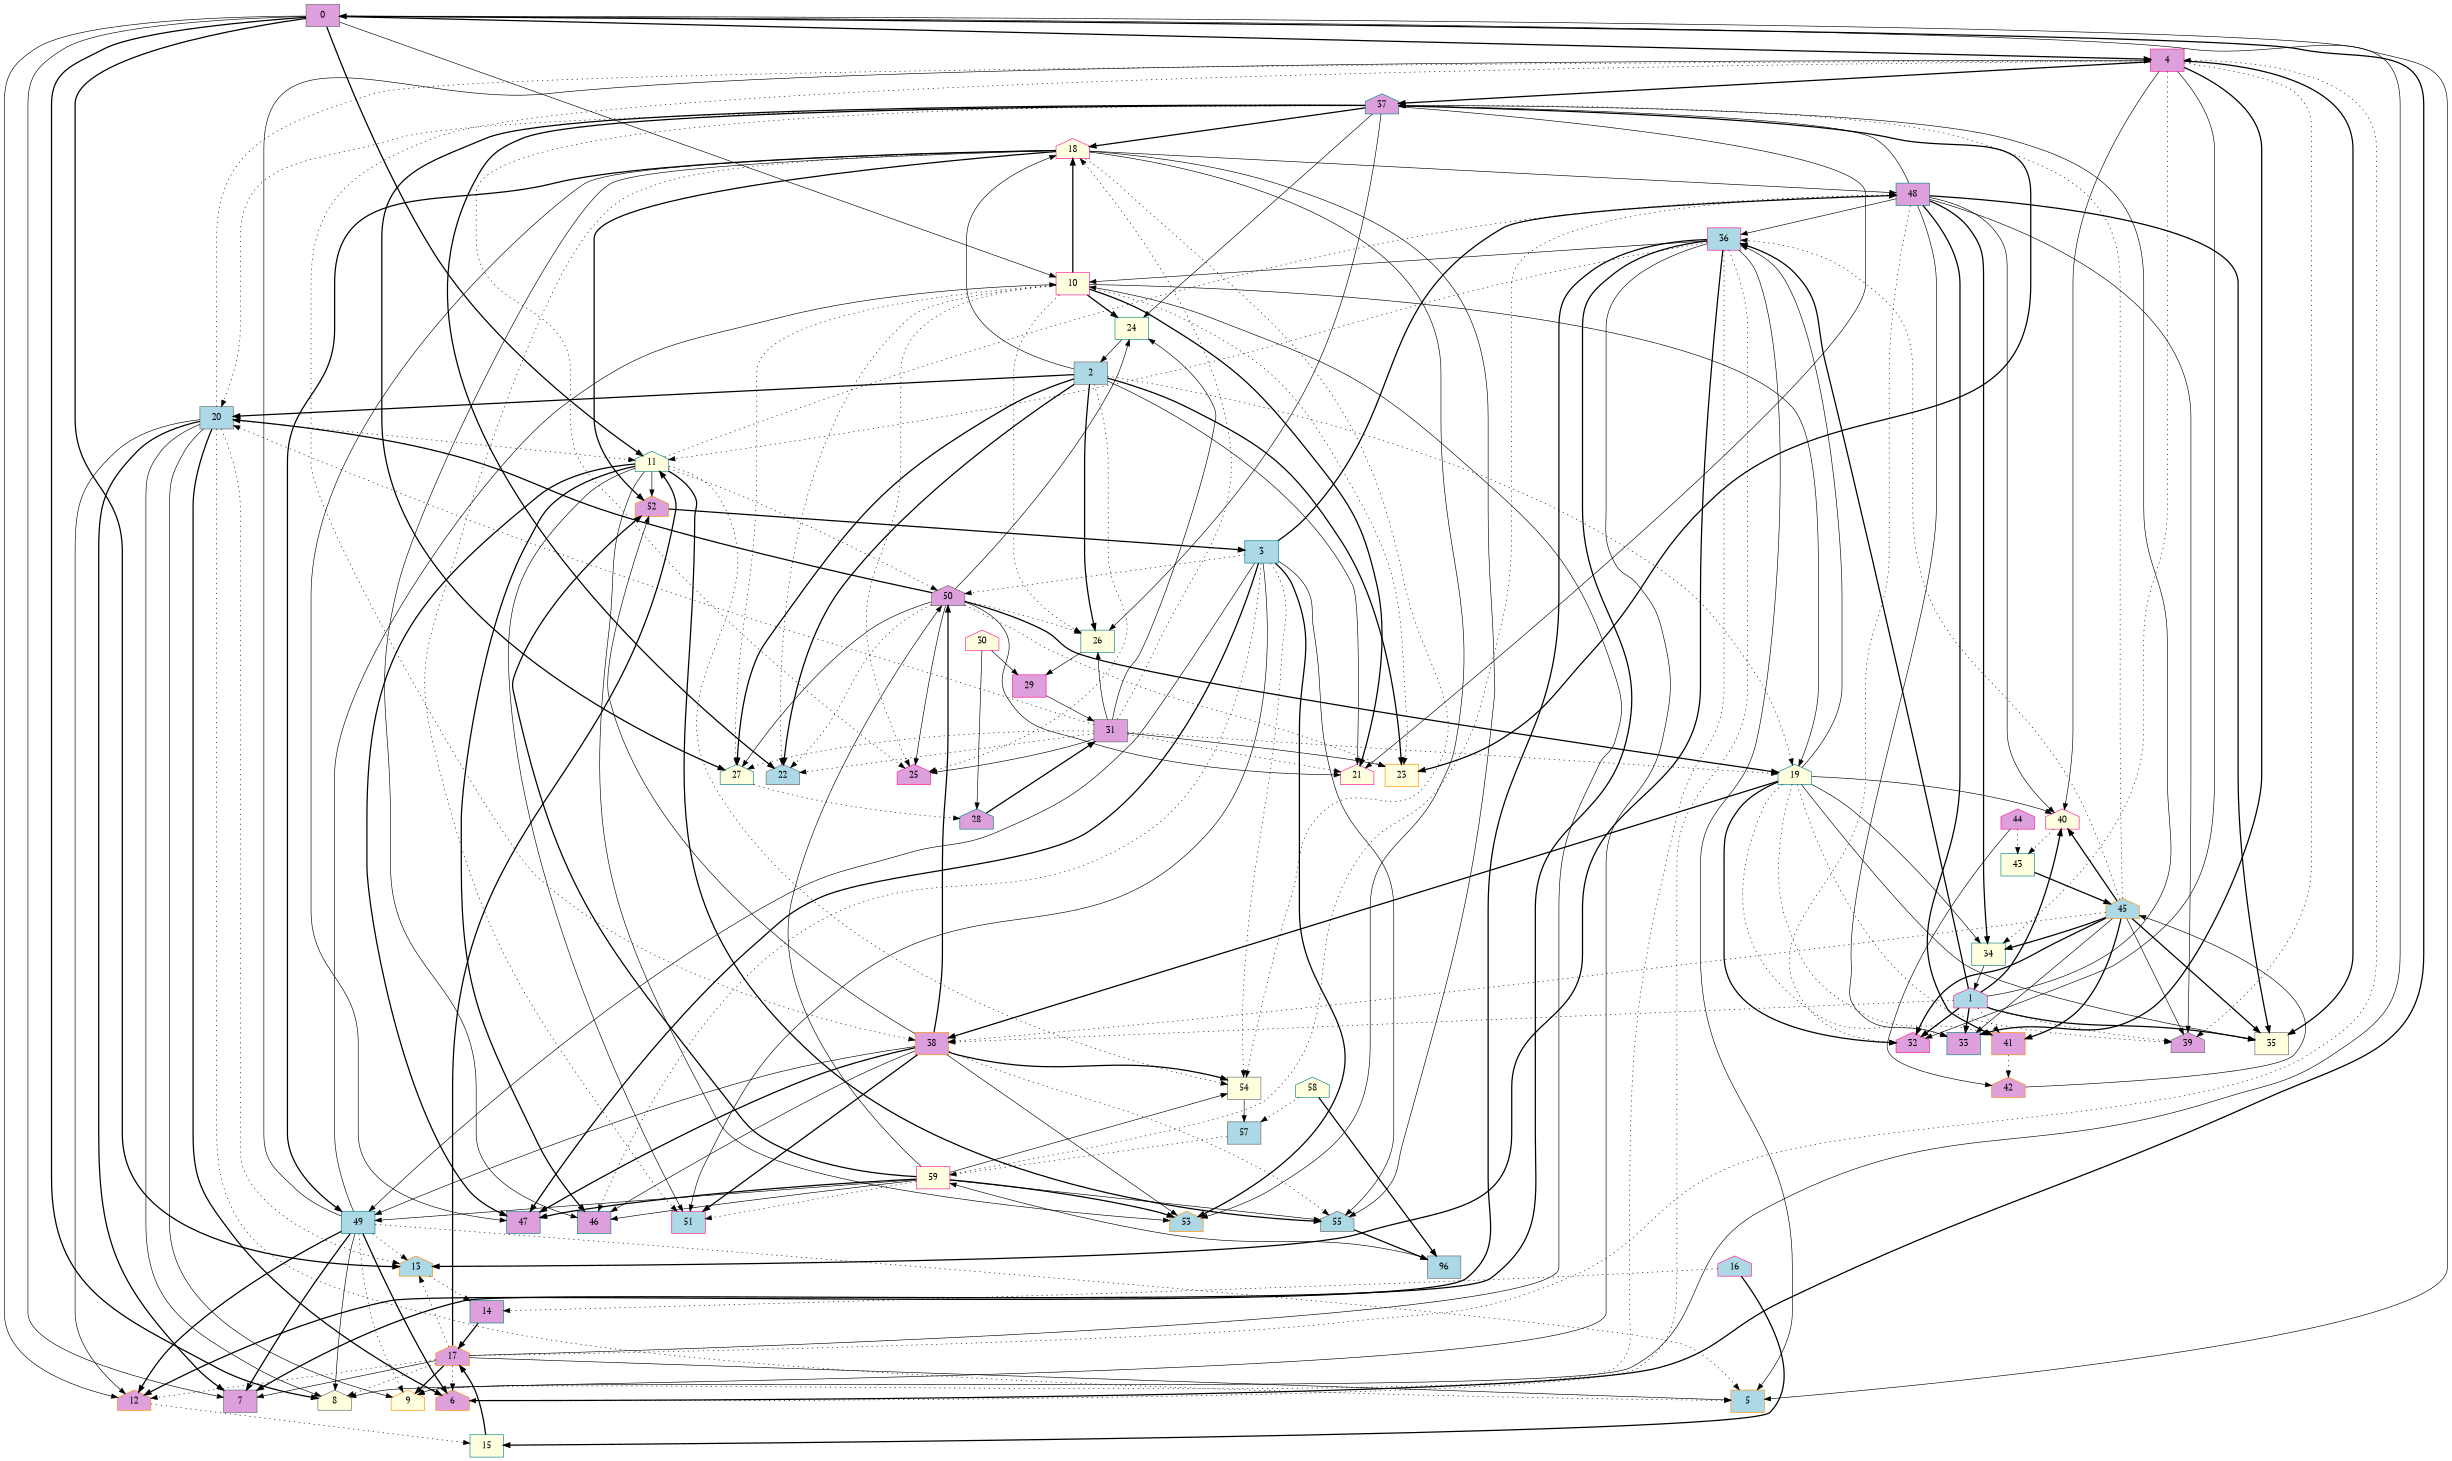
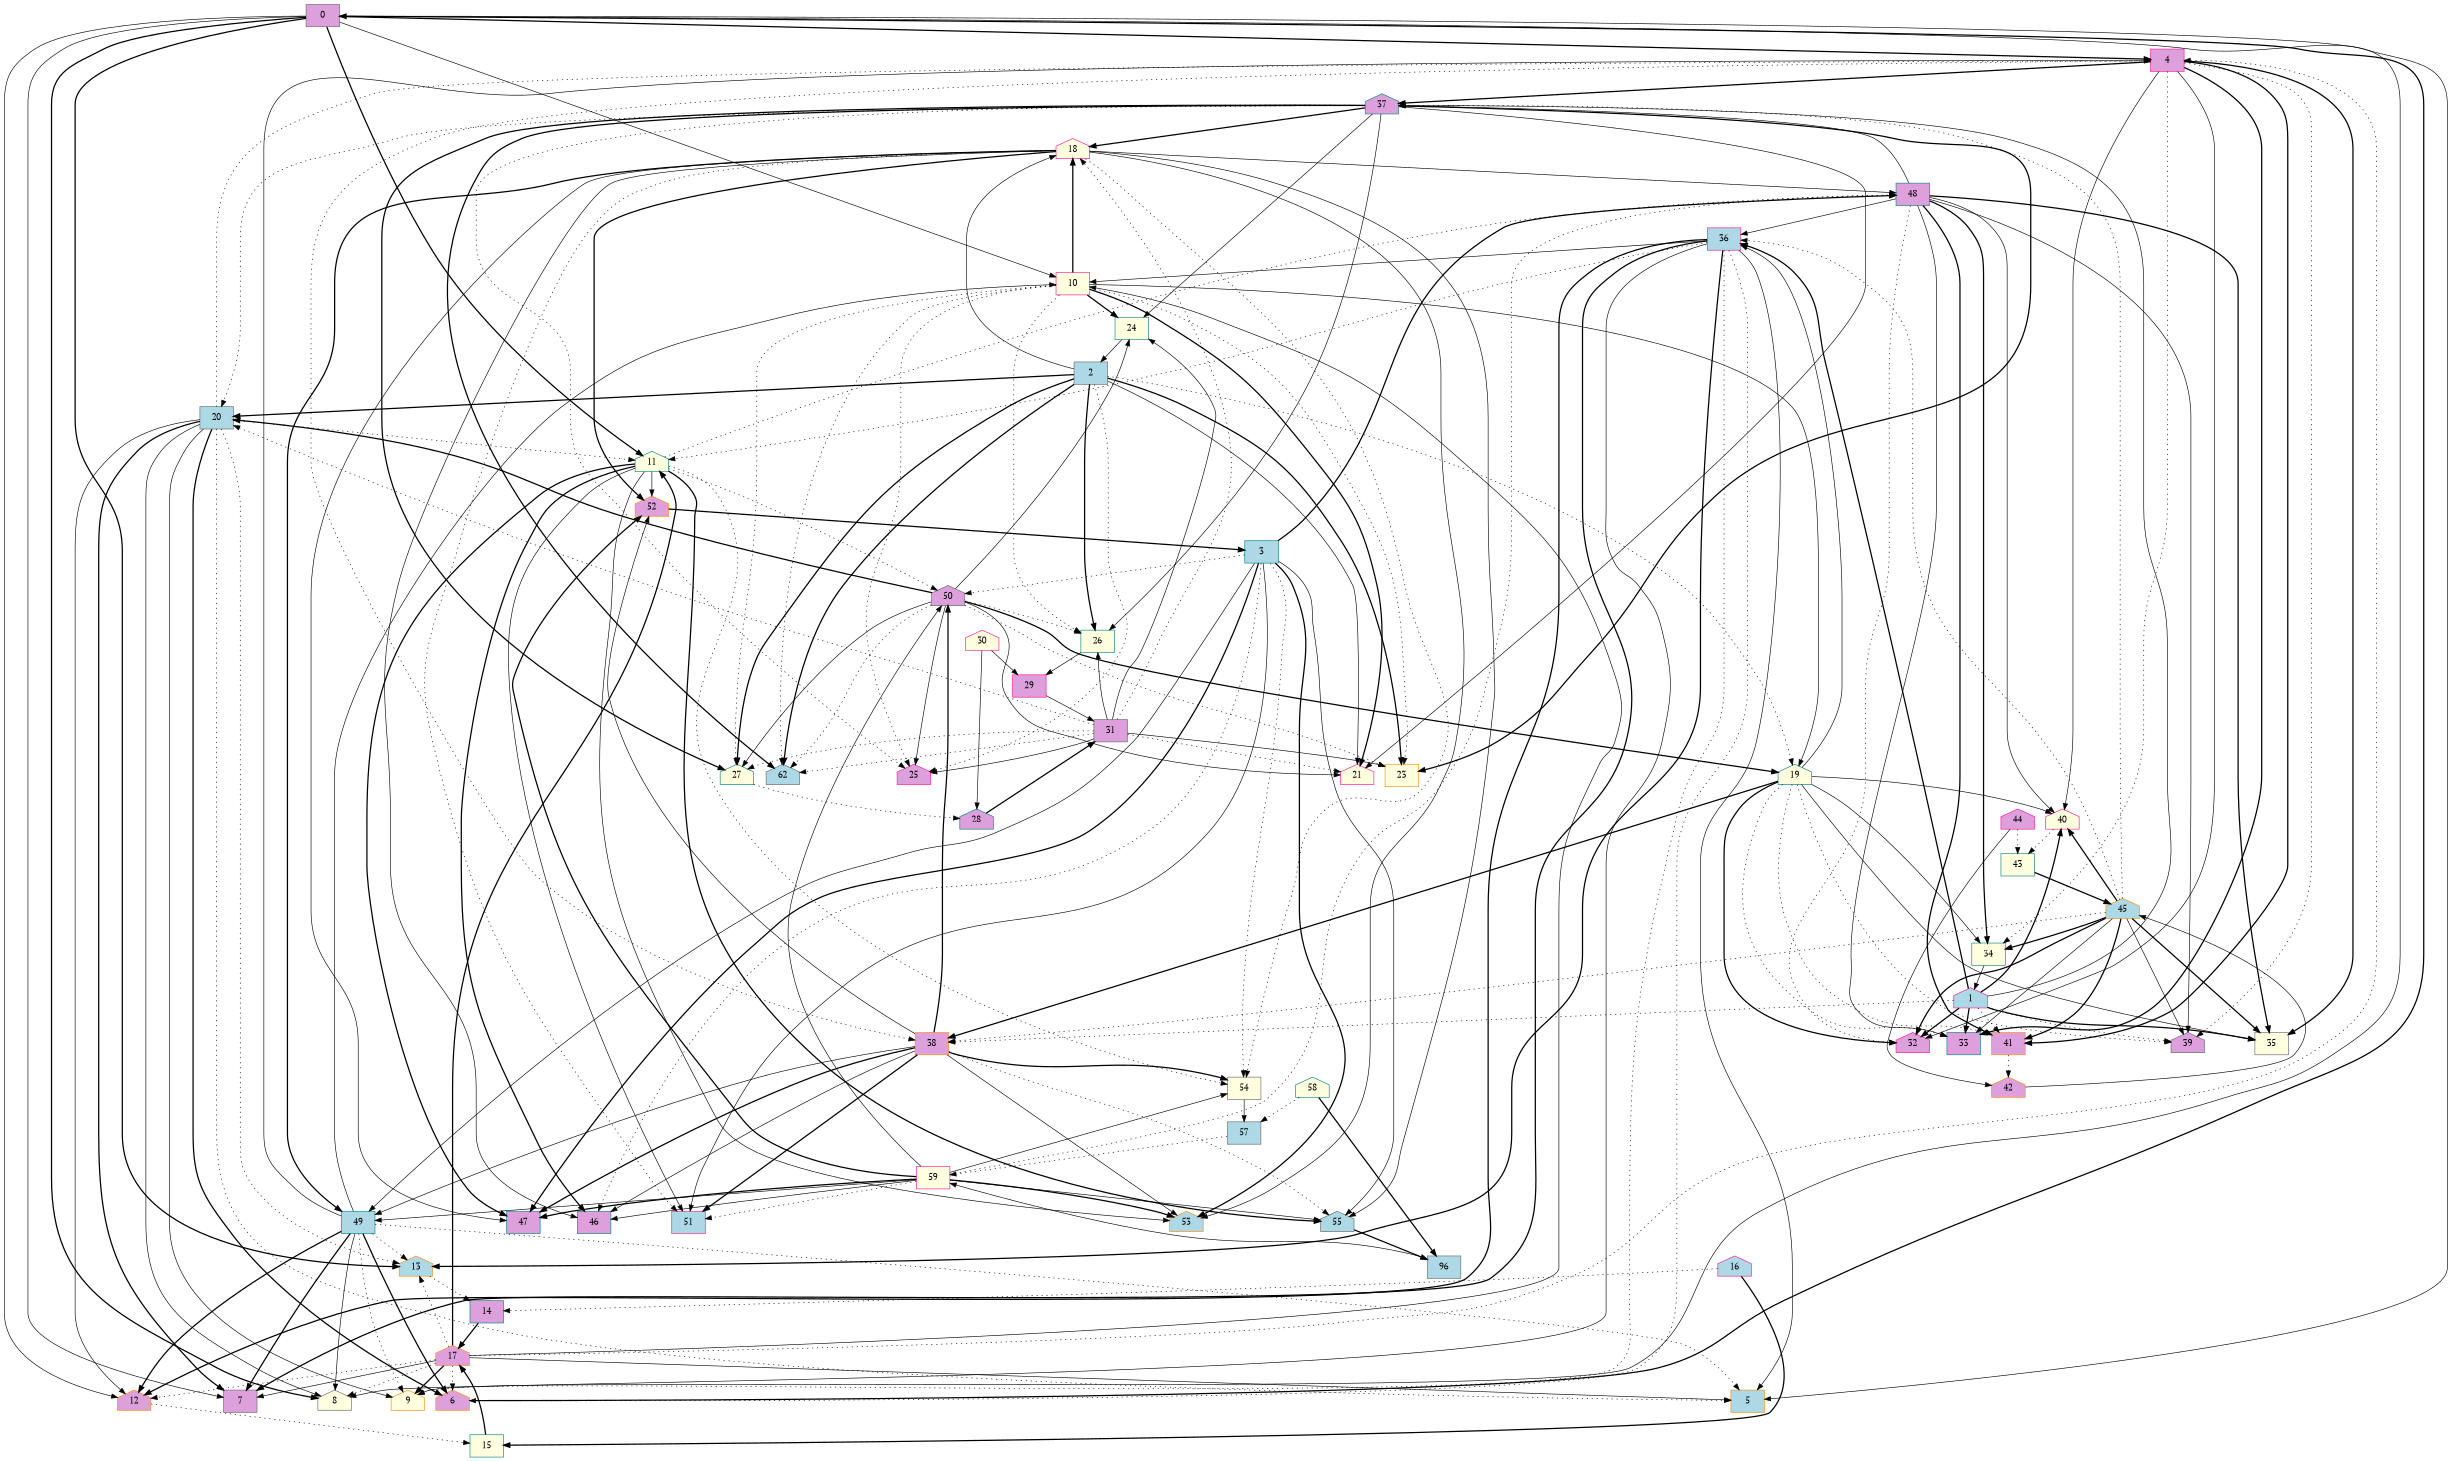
none -> (2288, 597)
(1450, 753) -> none
(783, 775) -> (783, 775)
